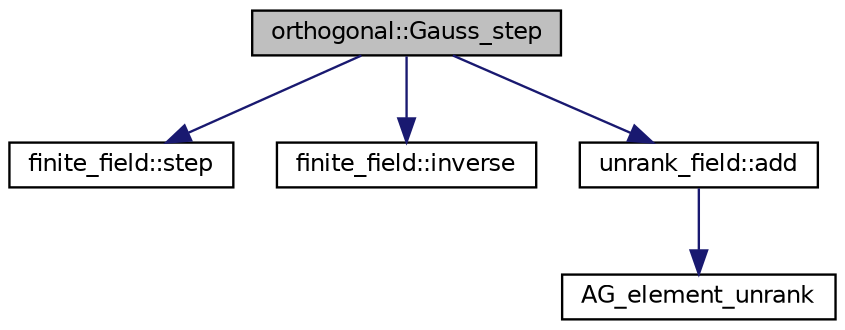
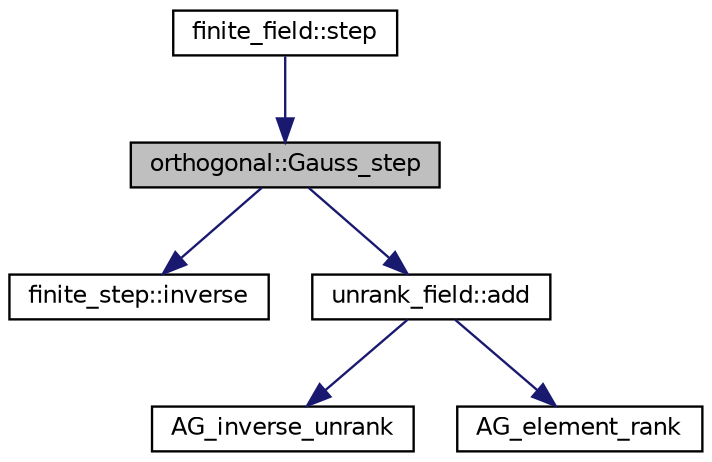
(275, 94) -> (285, 87)
(407, 165) -> (139, 297)
(699, 297) -> (283, 429)
none -> (580, 429)
